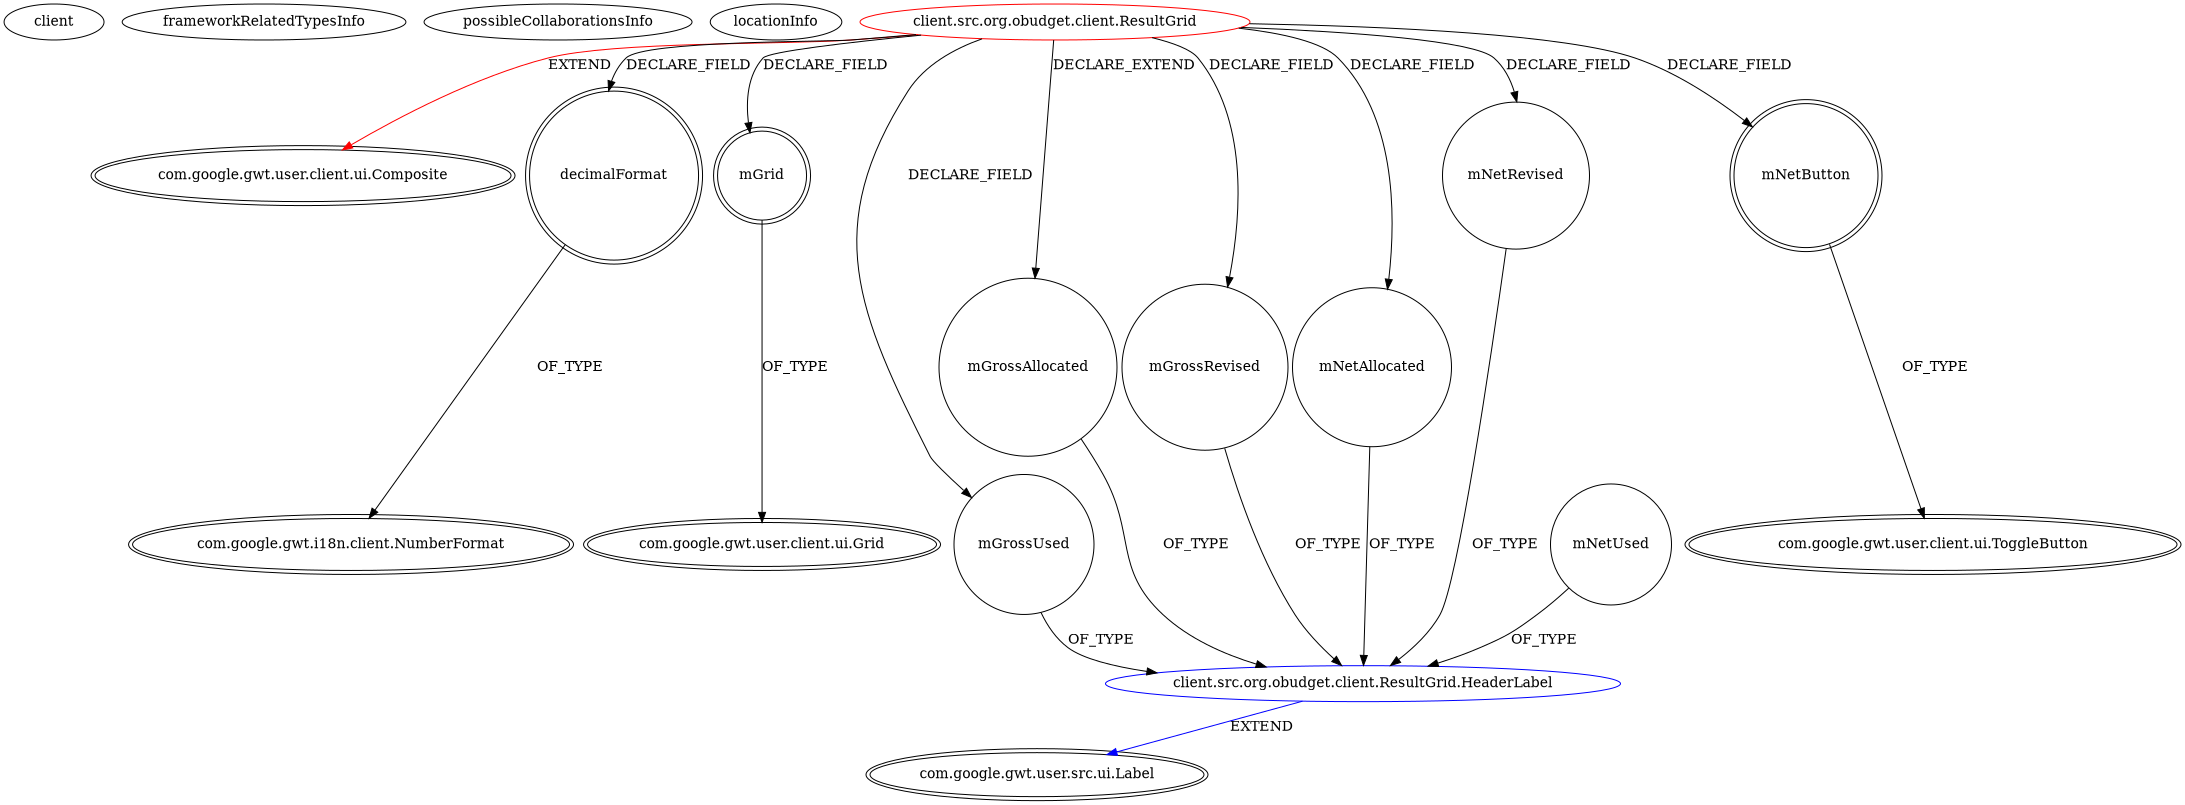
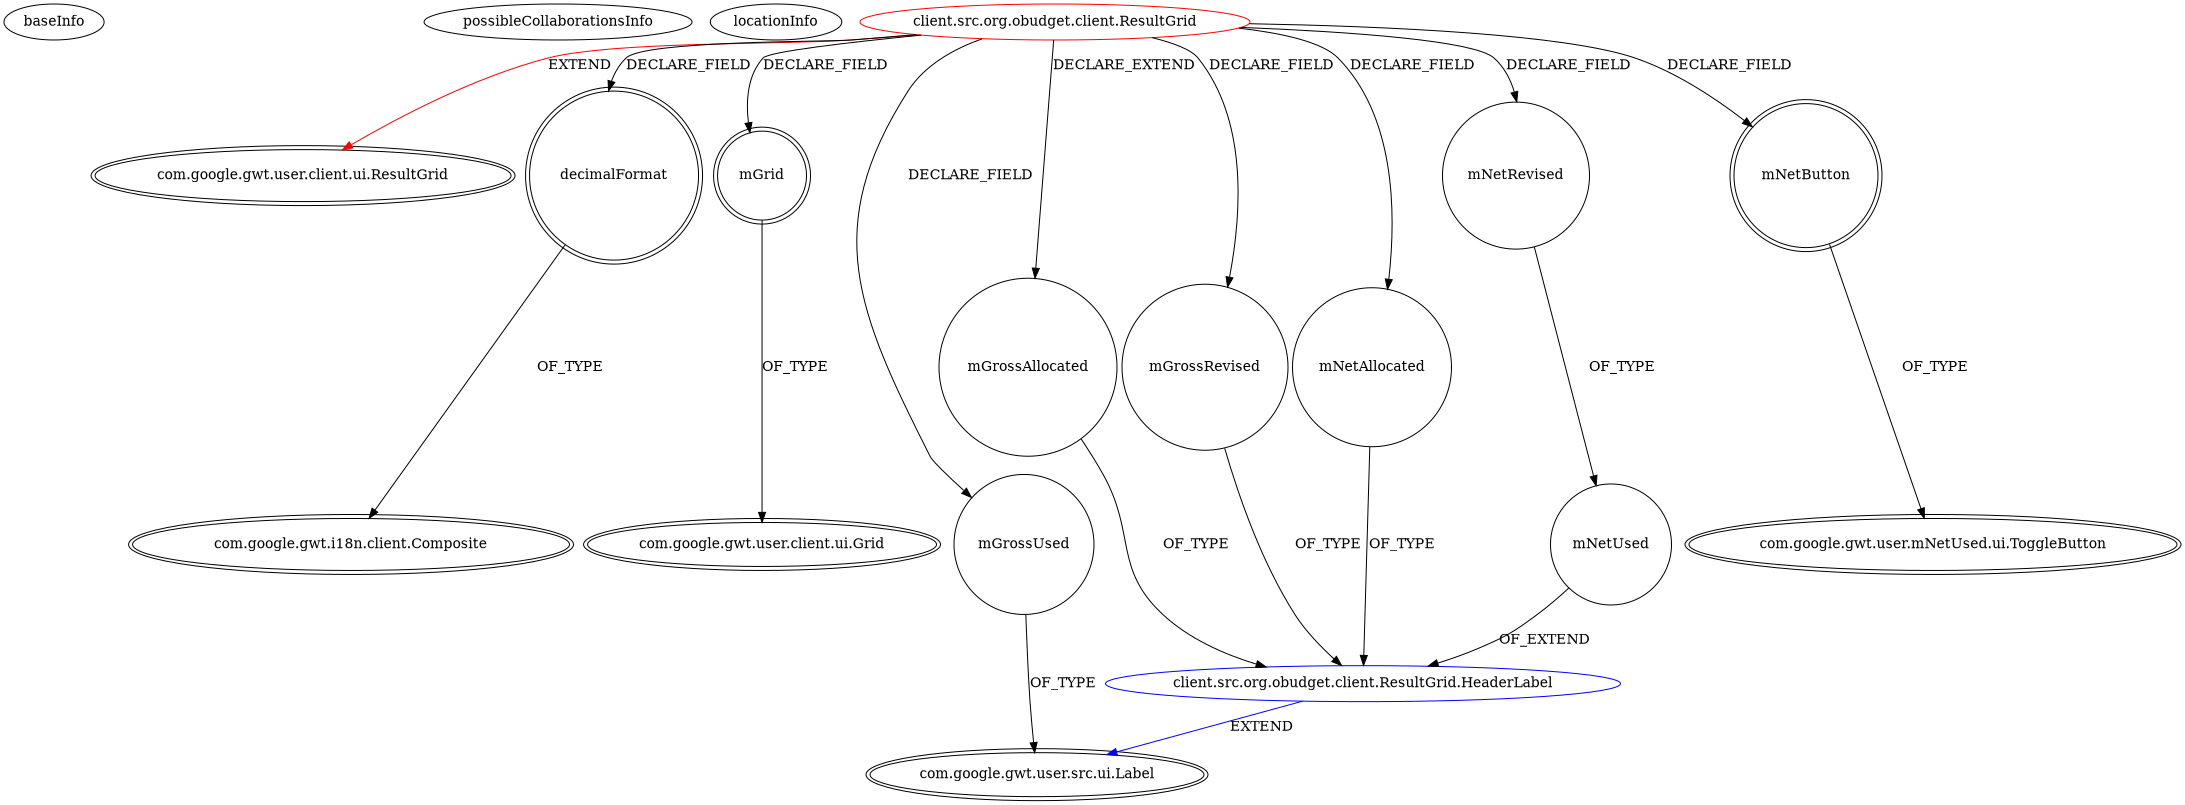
(54, 22) -> (54, 22)
(264, 22) -> none
(303, 176) -> (303, 176)
(1474, 463) -> (1564, 361)
(351, 544) -> (351, 544)
(1933, 544) -> (1933, 544)
(1544, 640) -> (1544, 640)
(1085, 657) -> (1029, 679)
